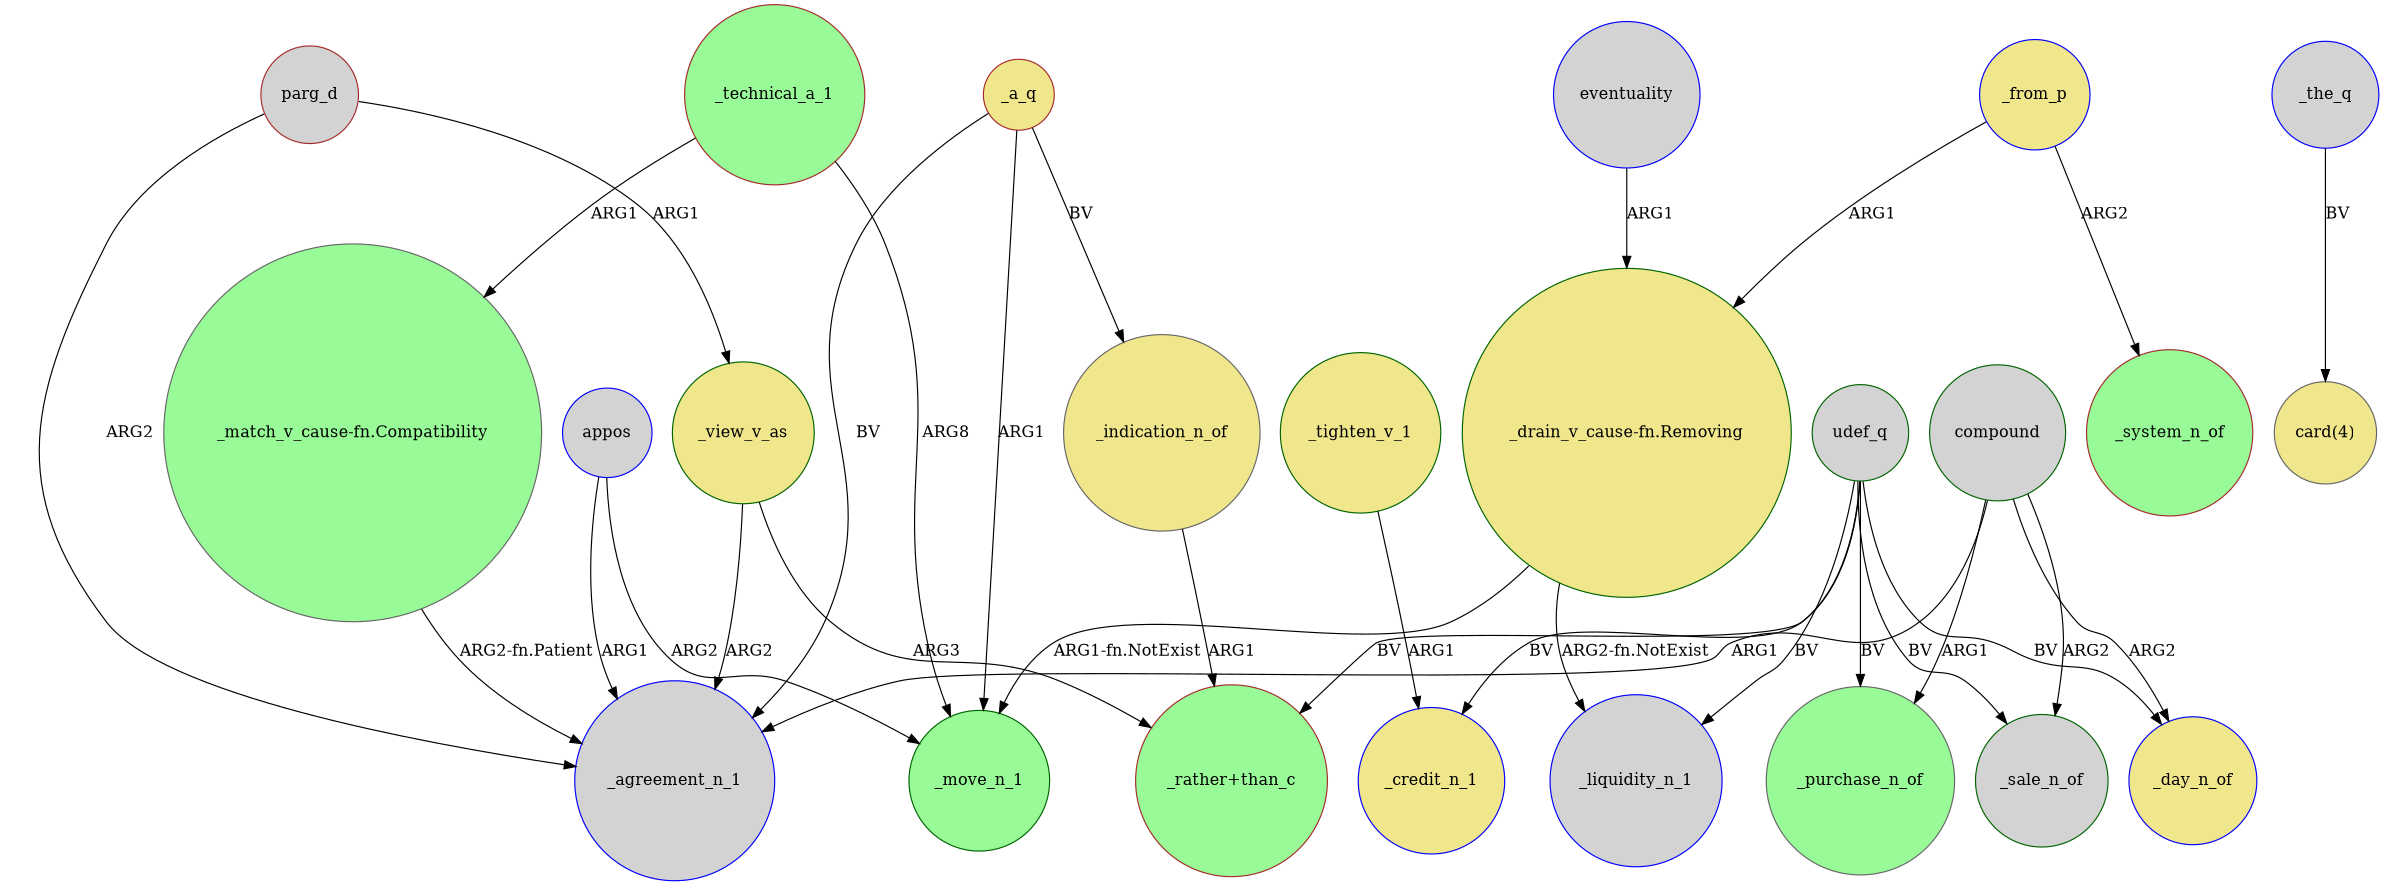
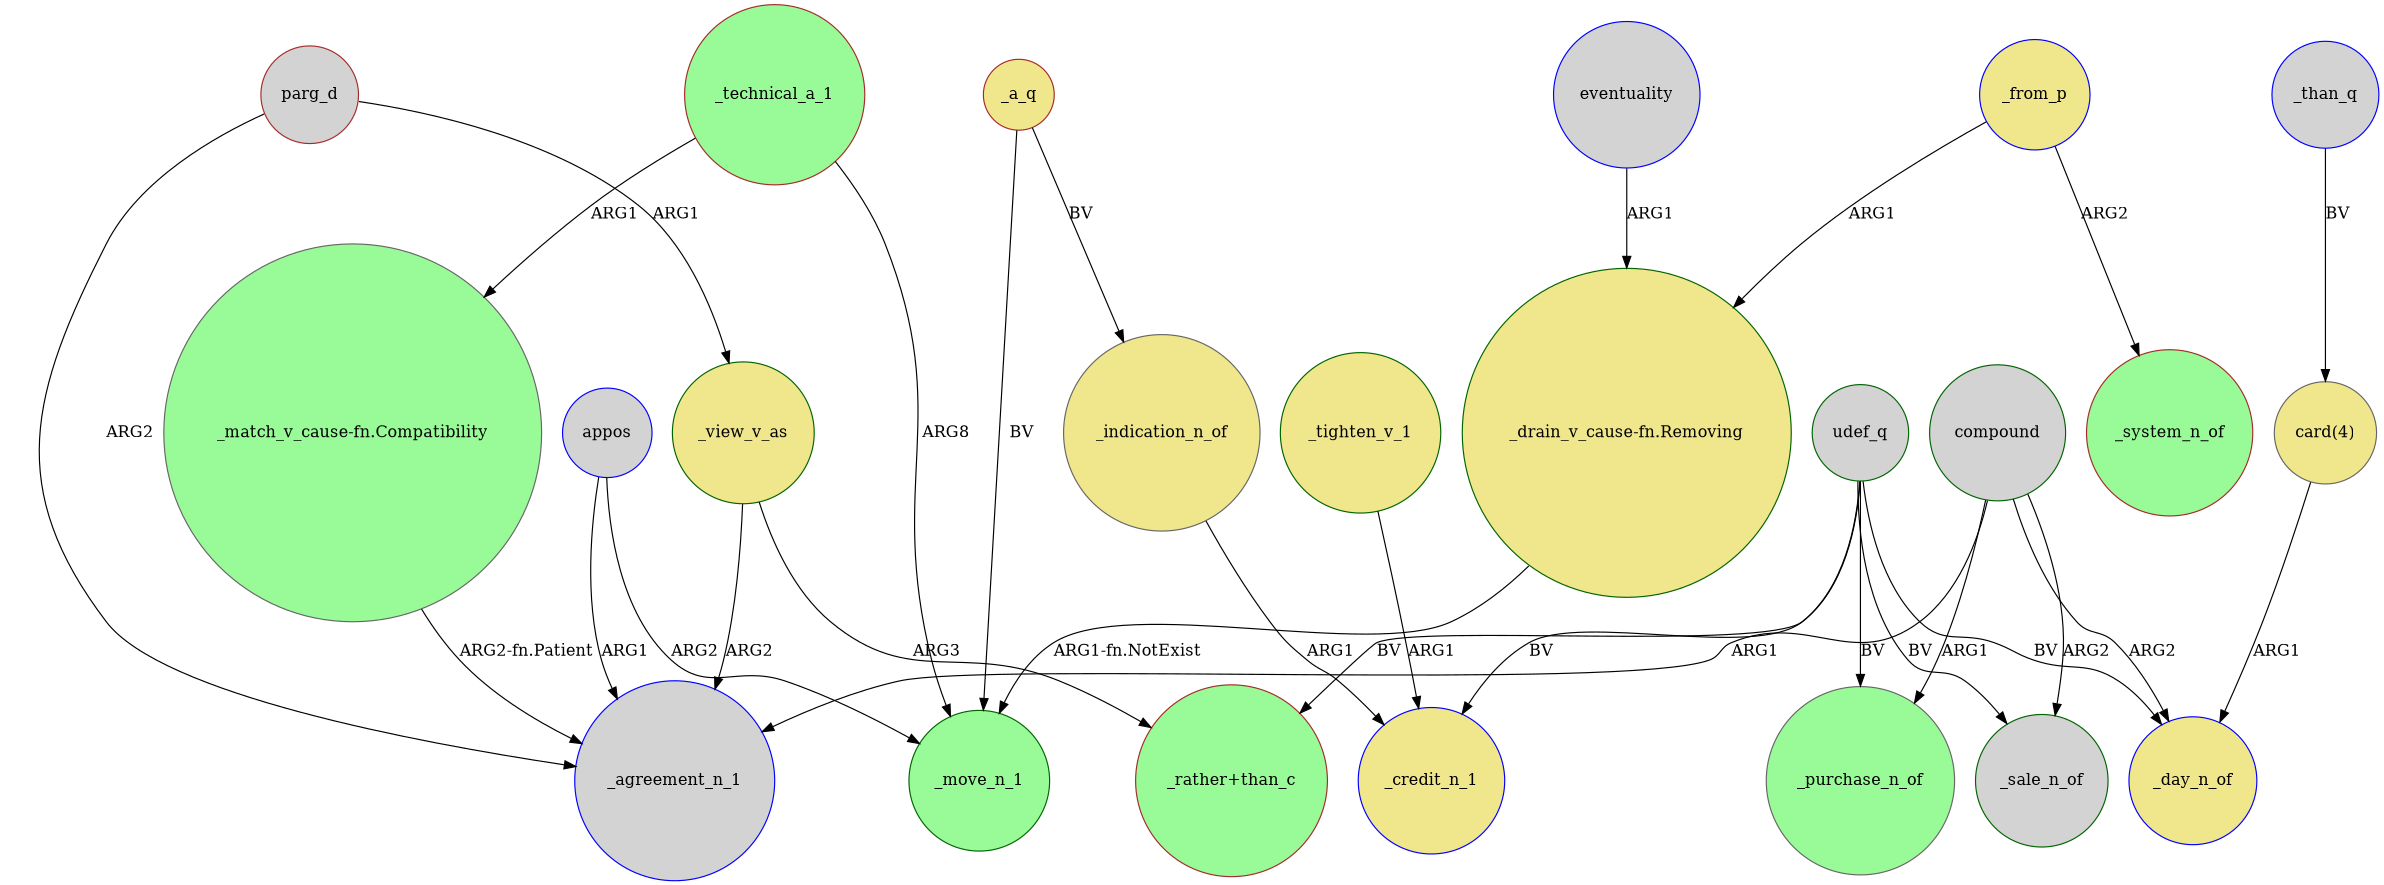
(2325, 95) -> (2325, 95)
(832, 393) -> none
(1022, 433) -> (1022, 433)
none -> (2272, 598)
(1198, 602) -> (1269, 621)
(1636, 781) -> none
